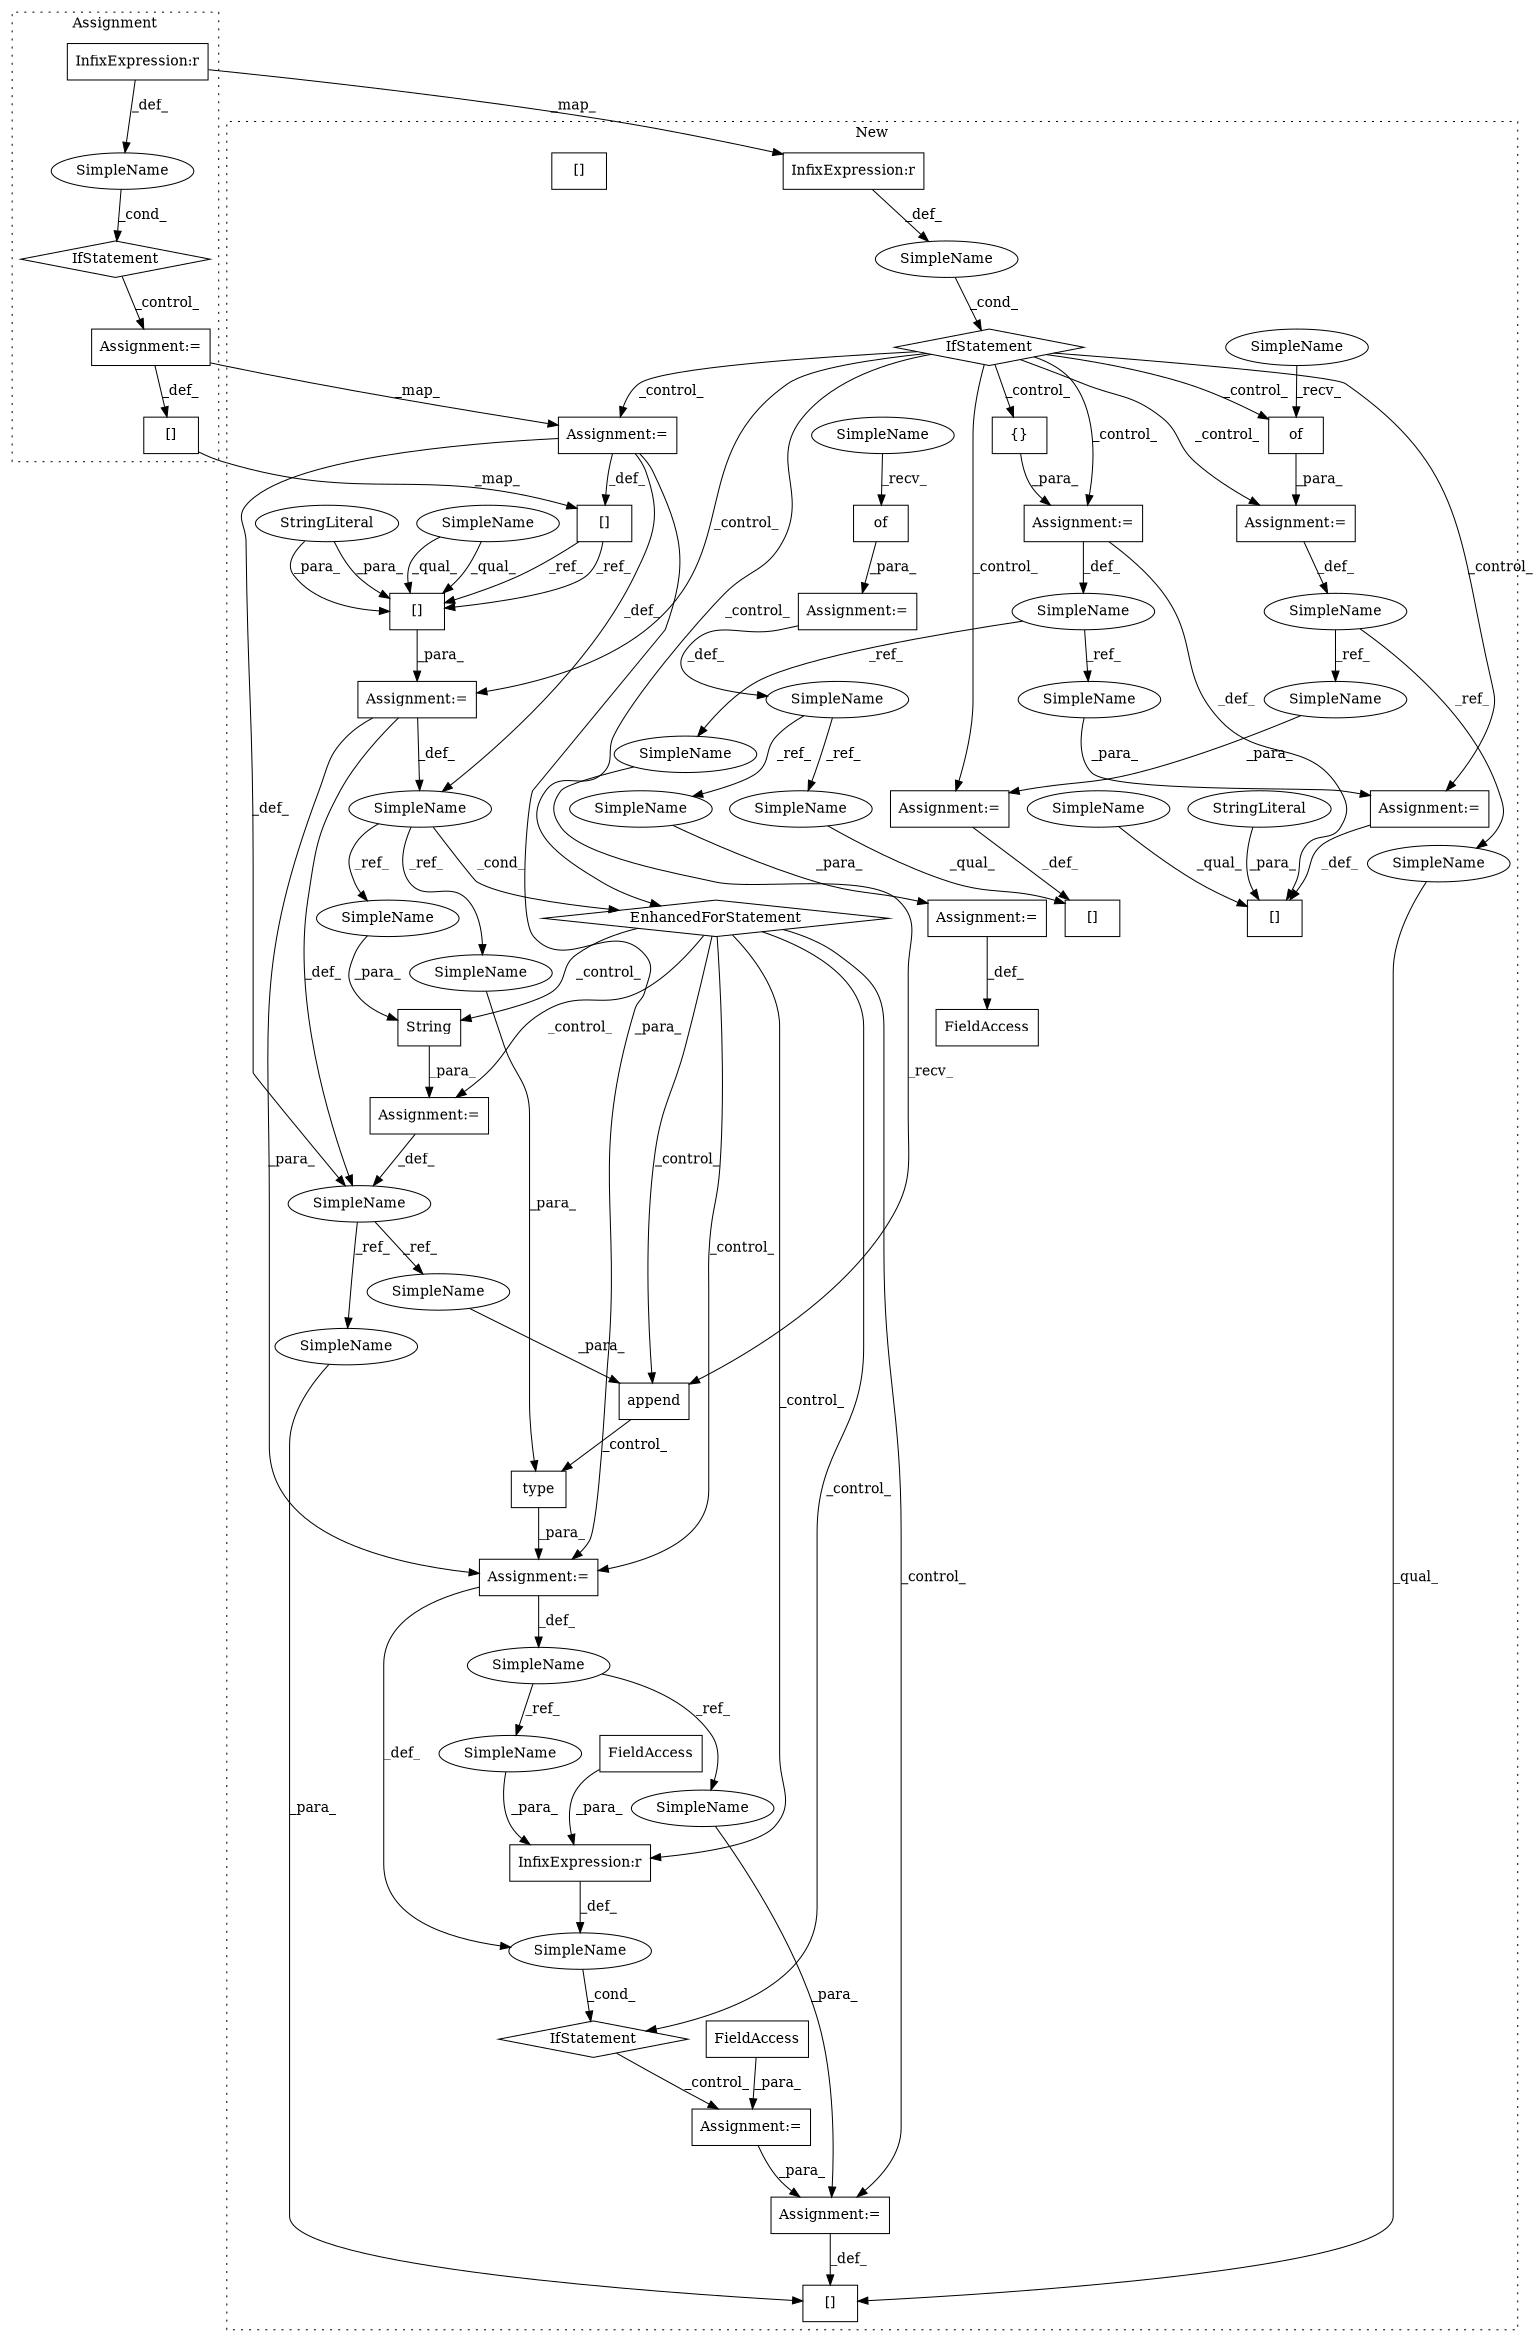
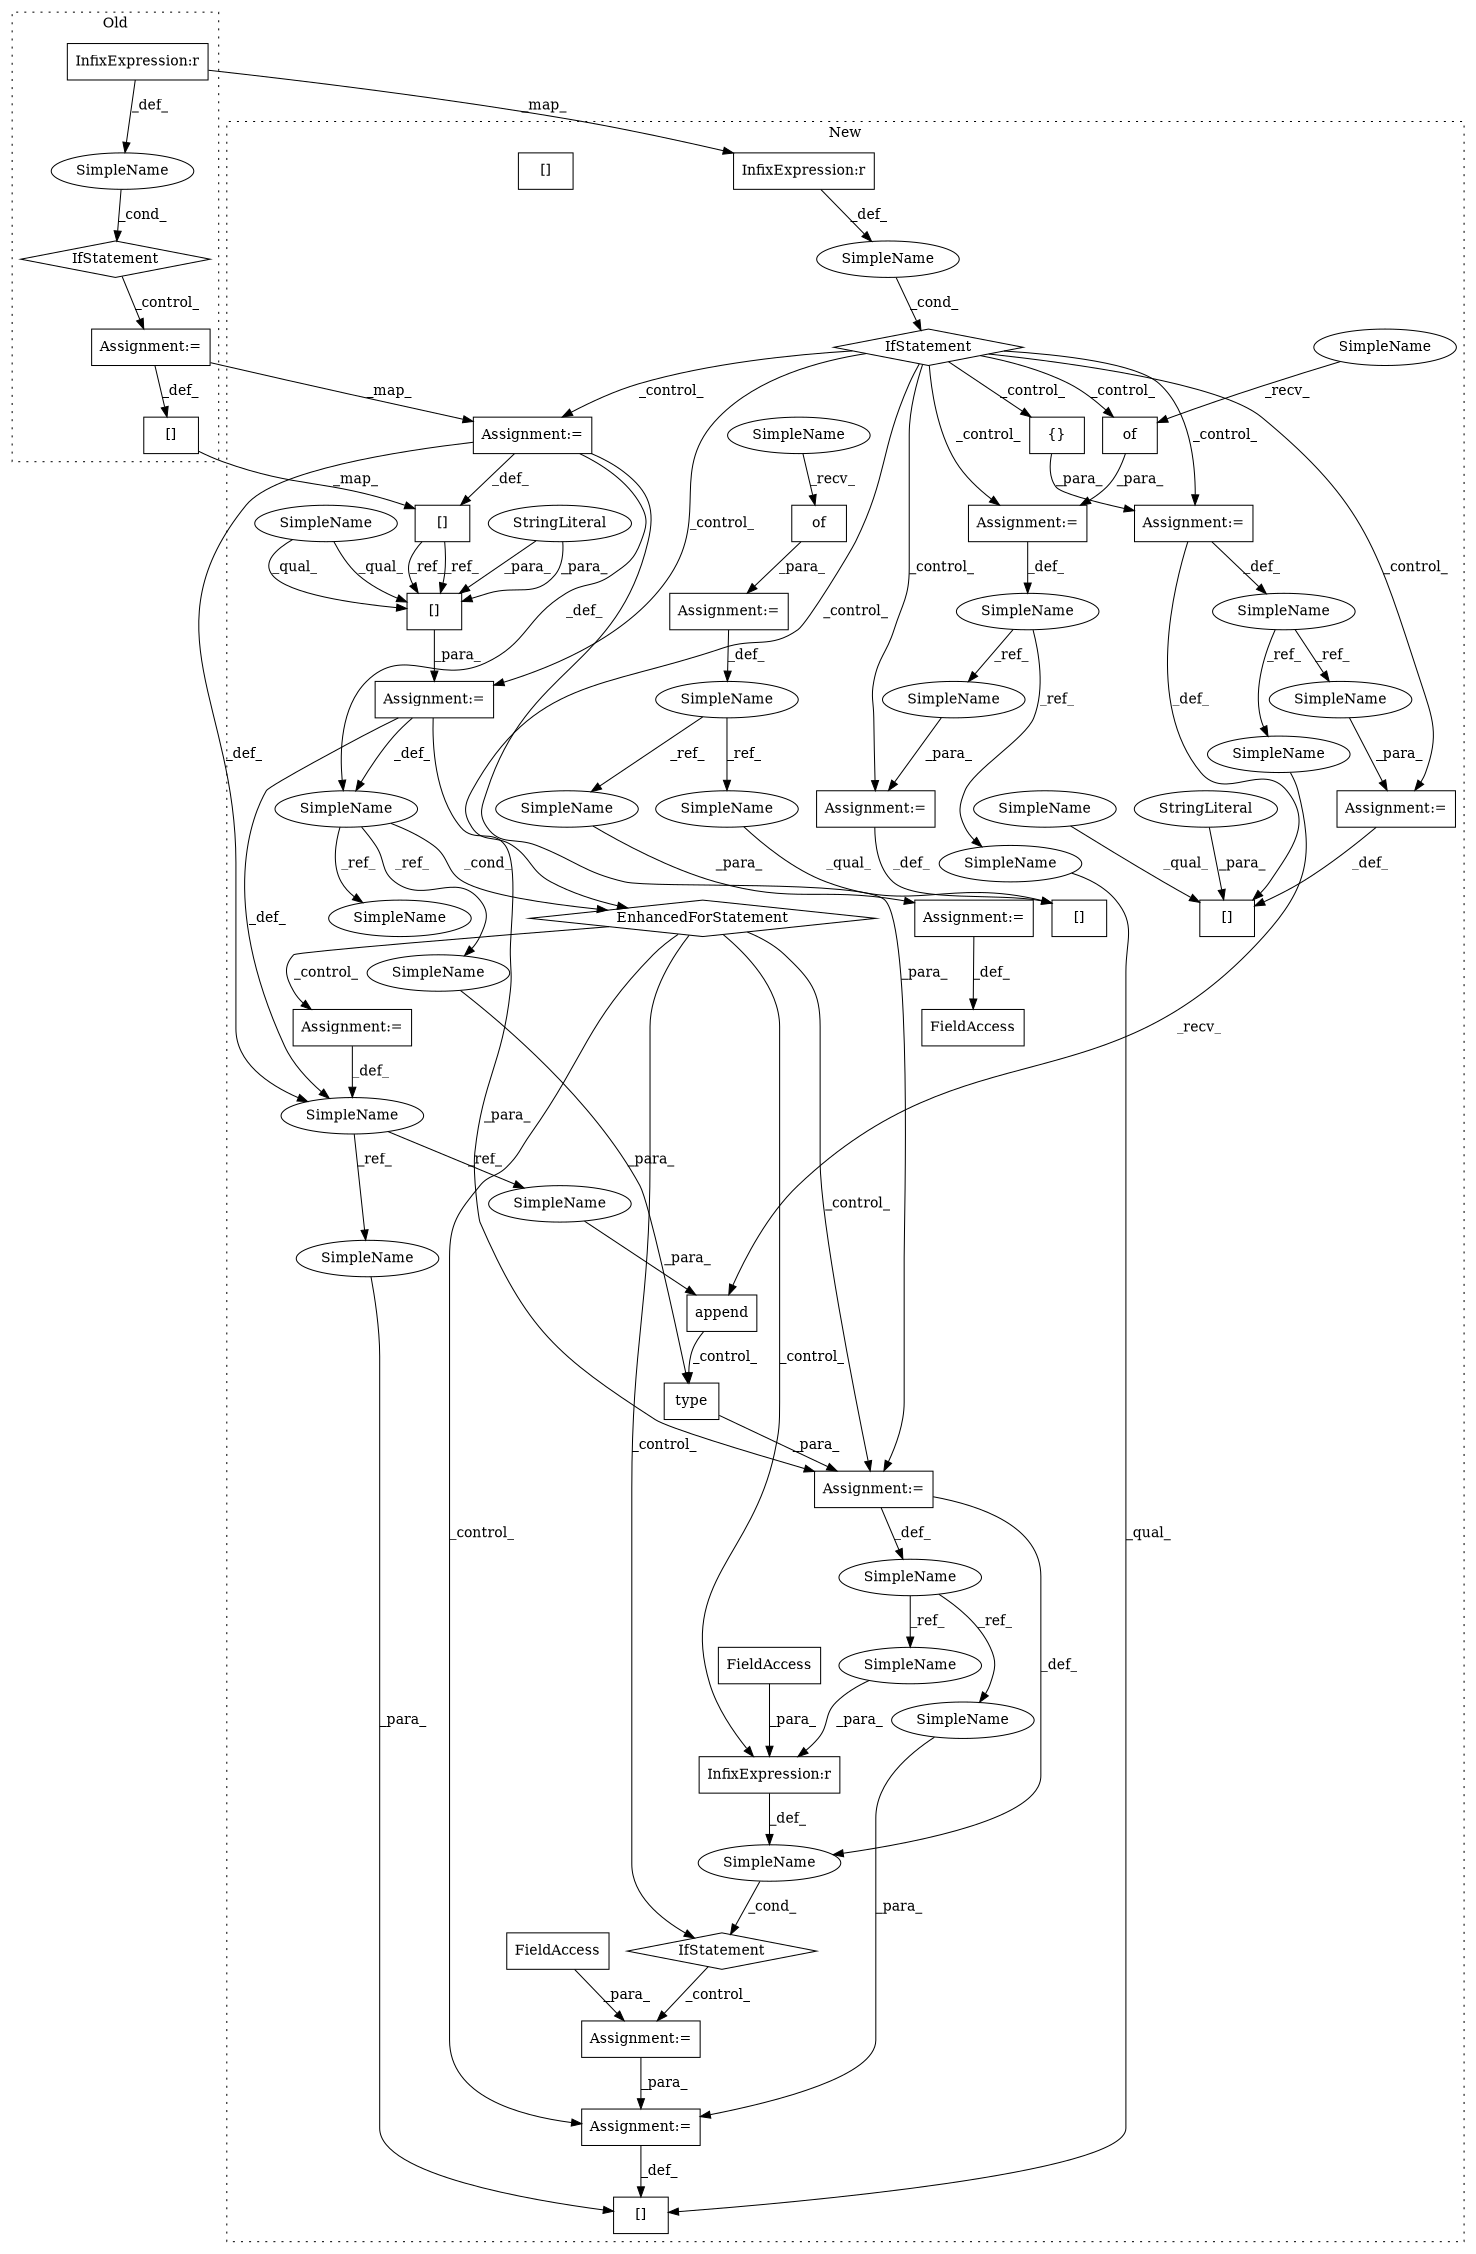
(115, 24) -> (115, 24)
(429, 1028) -> none
(655, 1151) -> none
